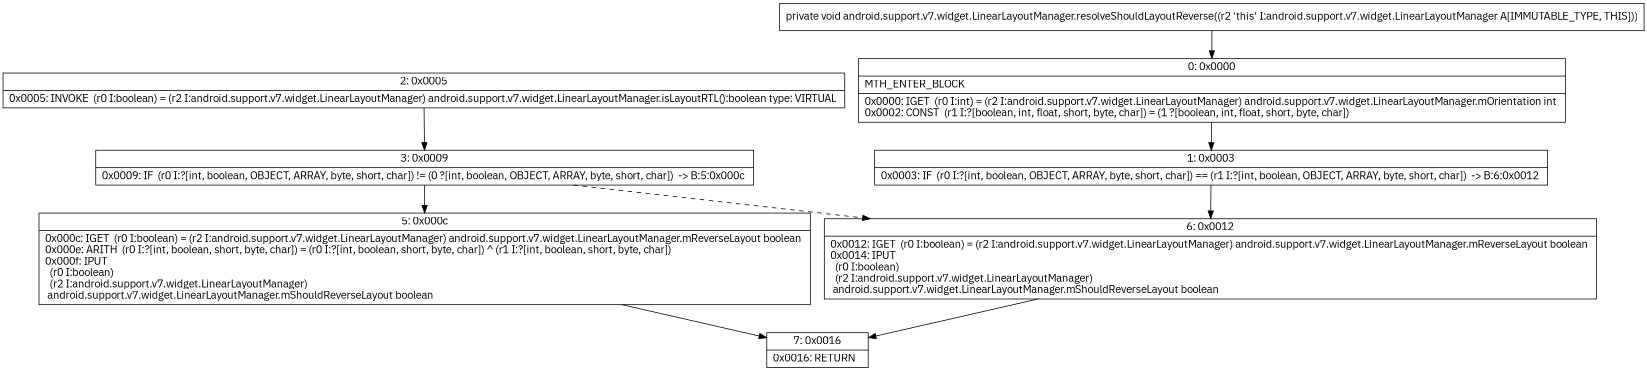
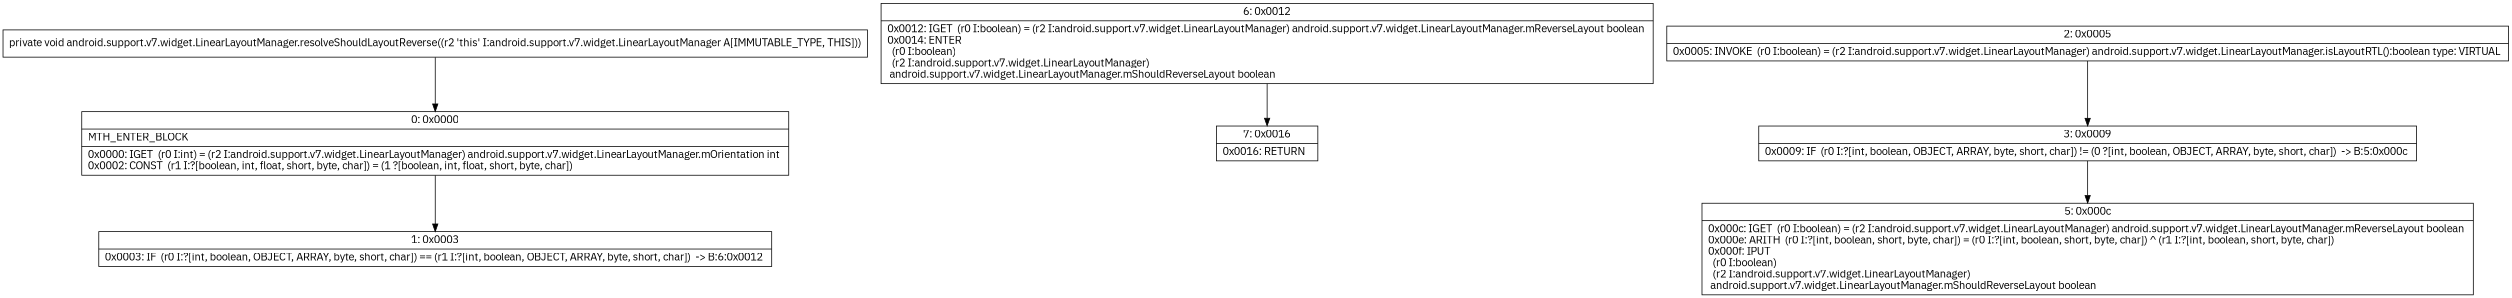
(1211, 198) -> none
(718, 201) -> none
(866, 256) -> (927, 40)
(691, 320) -> none
